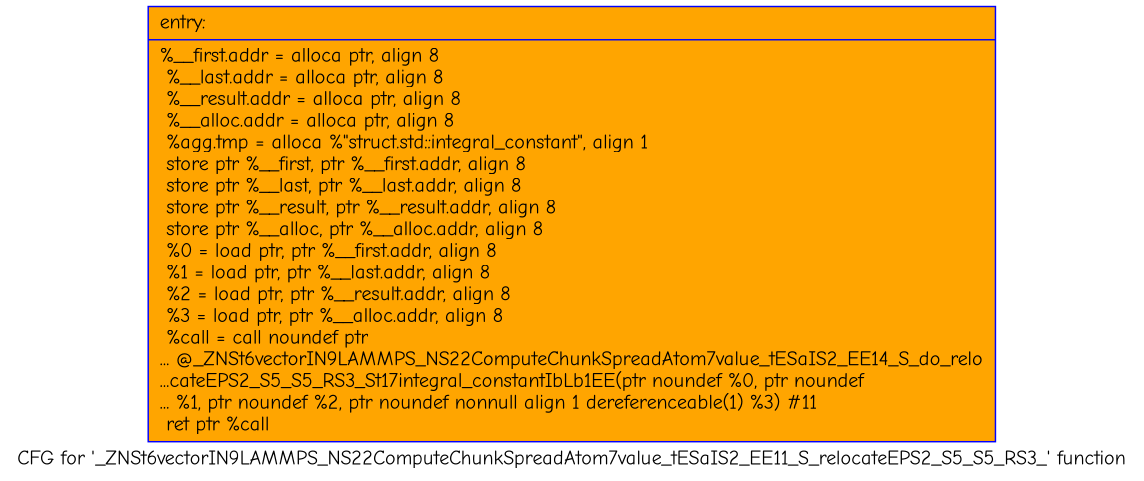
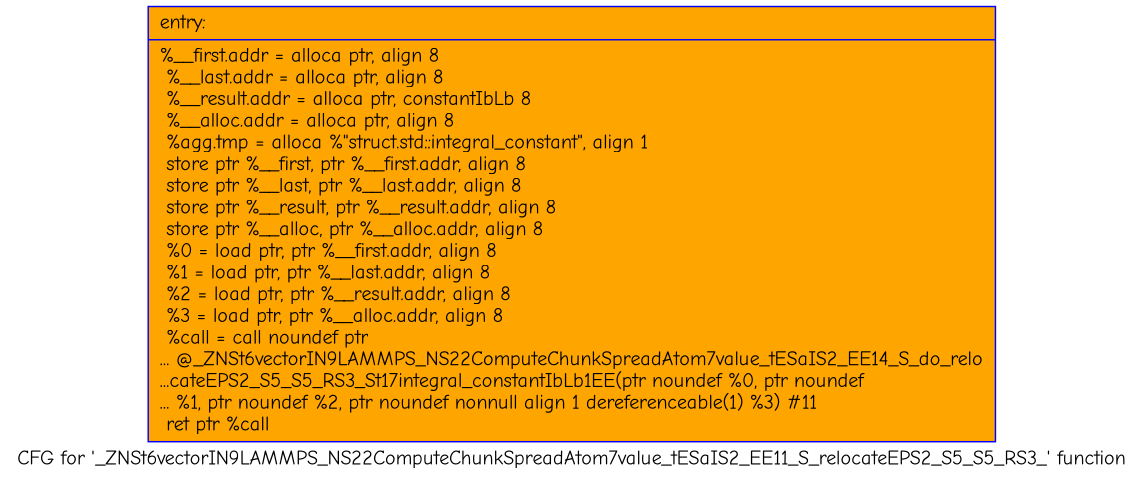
(311, 99) -> (346, 99)
